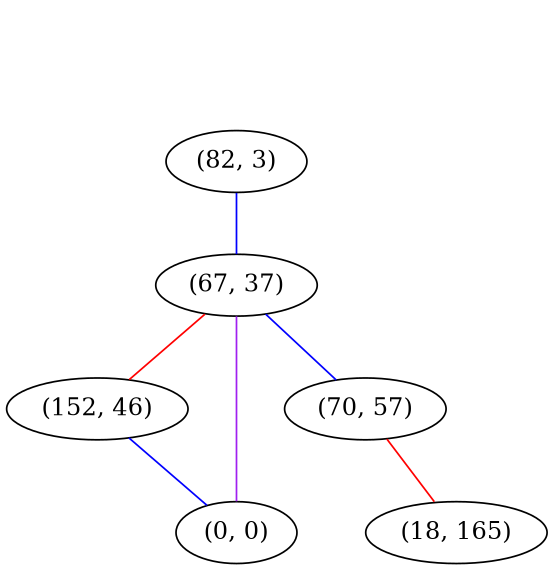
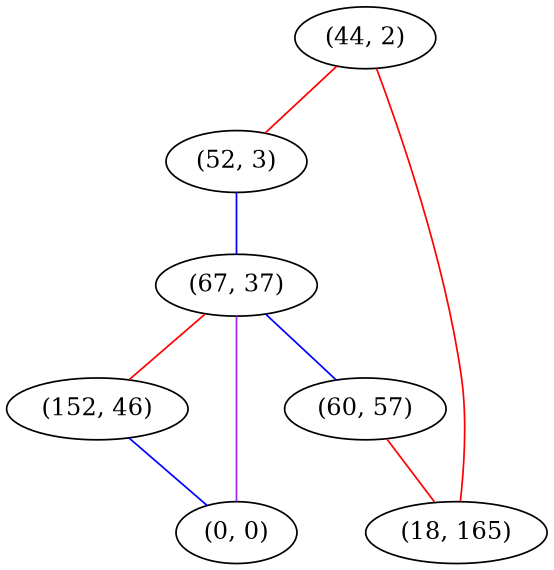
none -> (365, 38)
(236, 161) -> (236, 161)
(365, 409) -> (365, 409)
